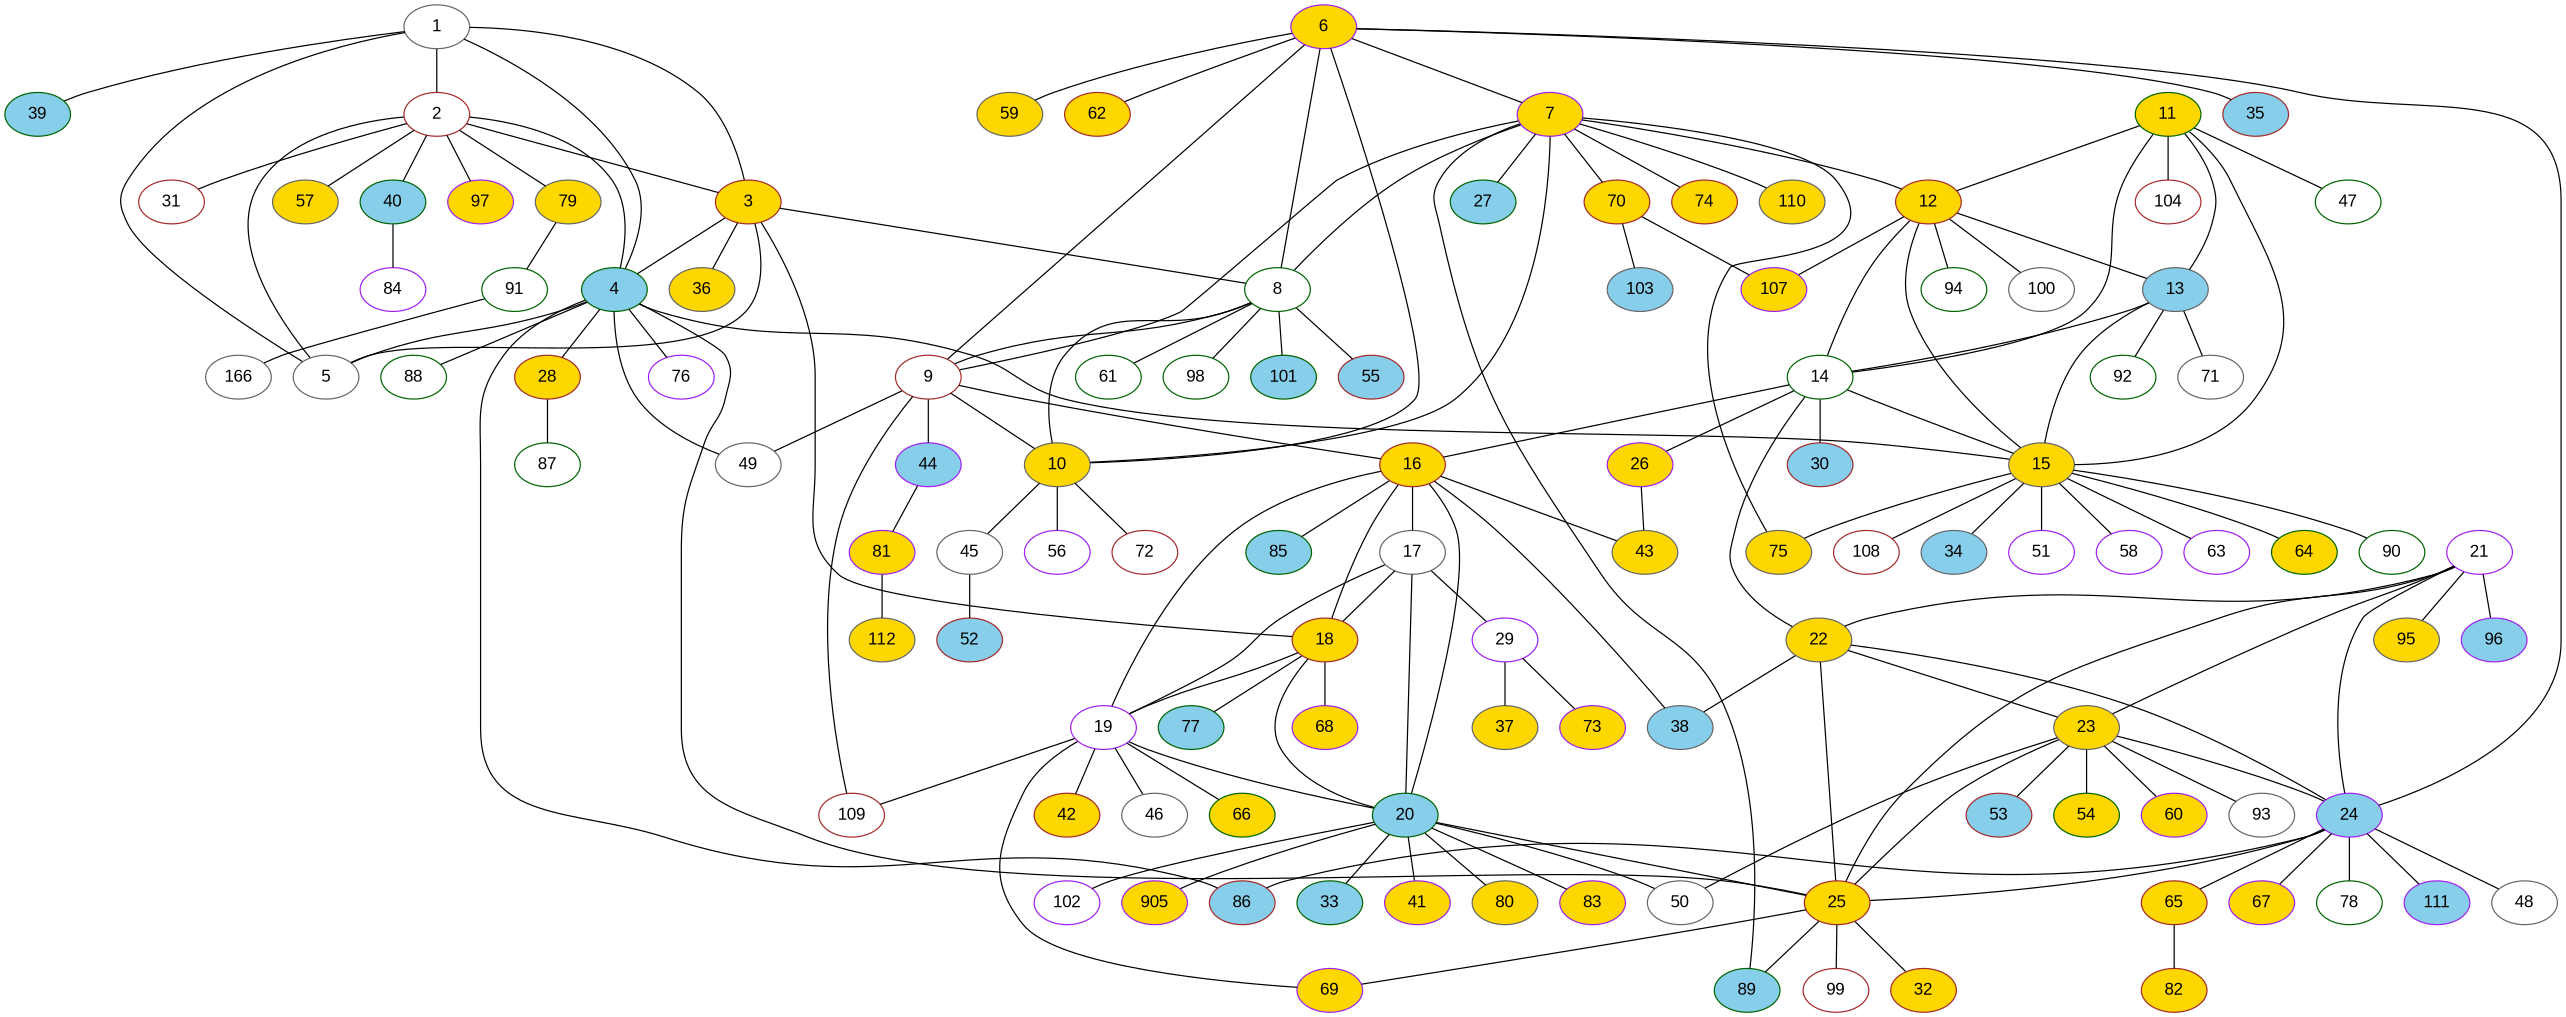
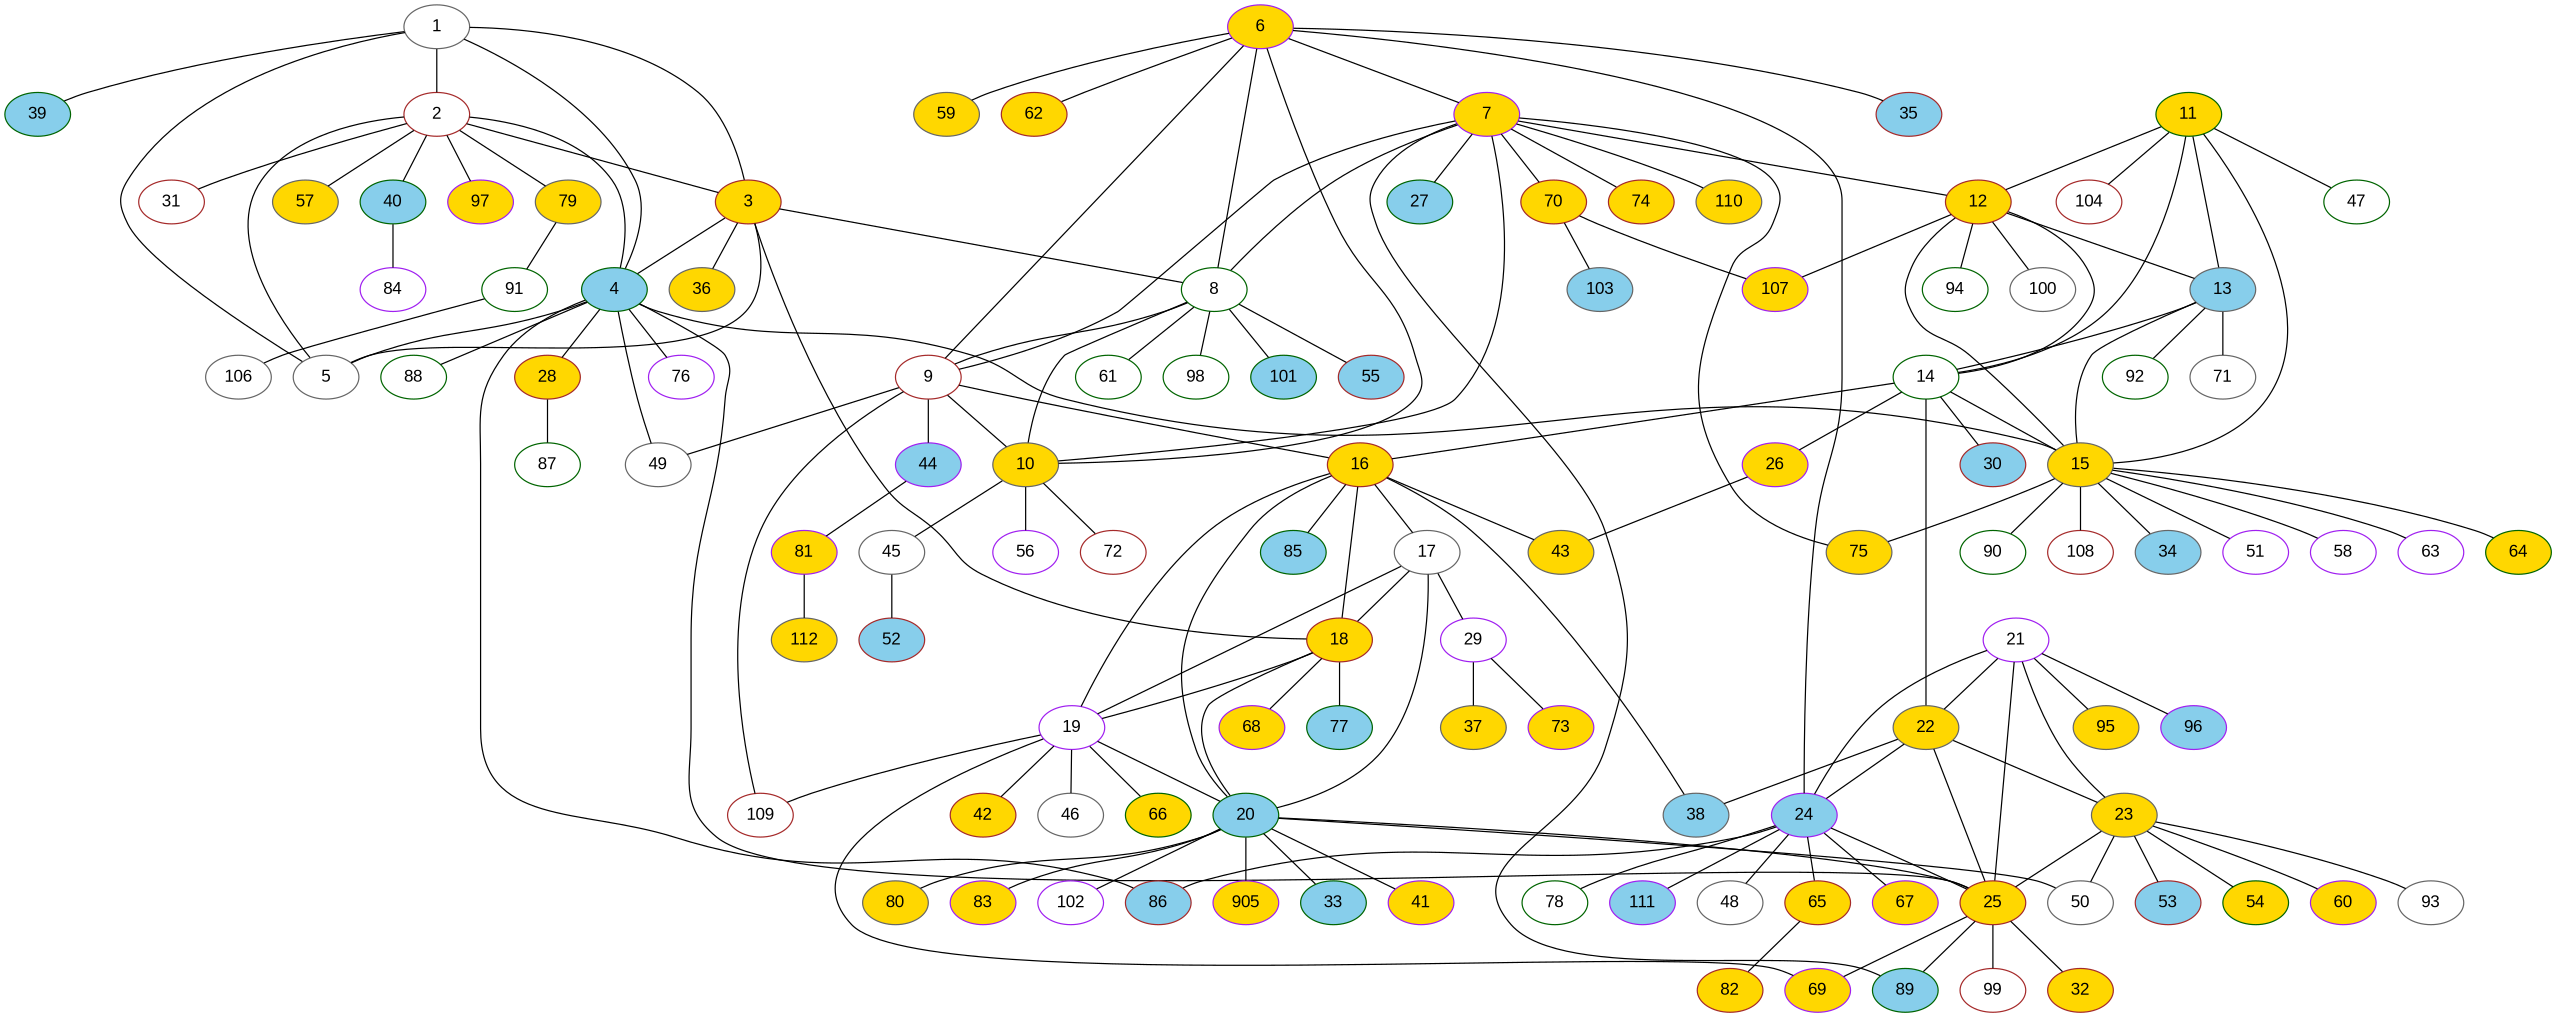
(238, 377) -> (238, 377)
(2222, 765) -> none
